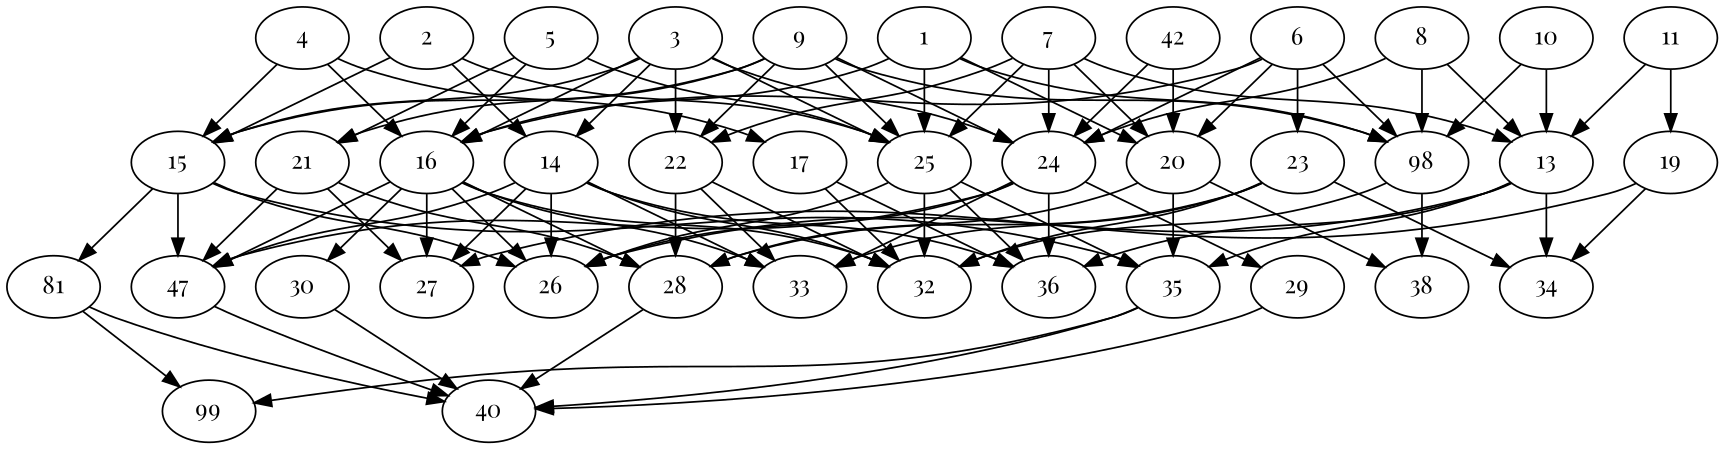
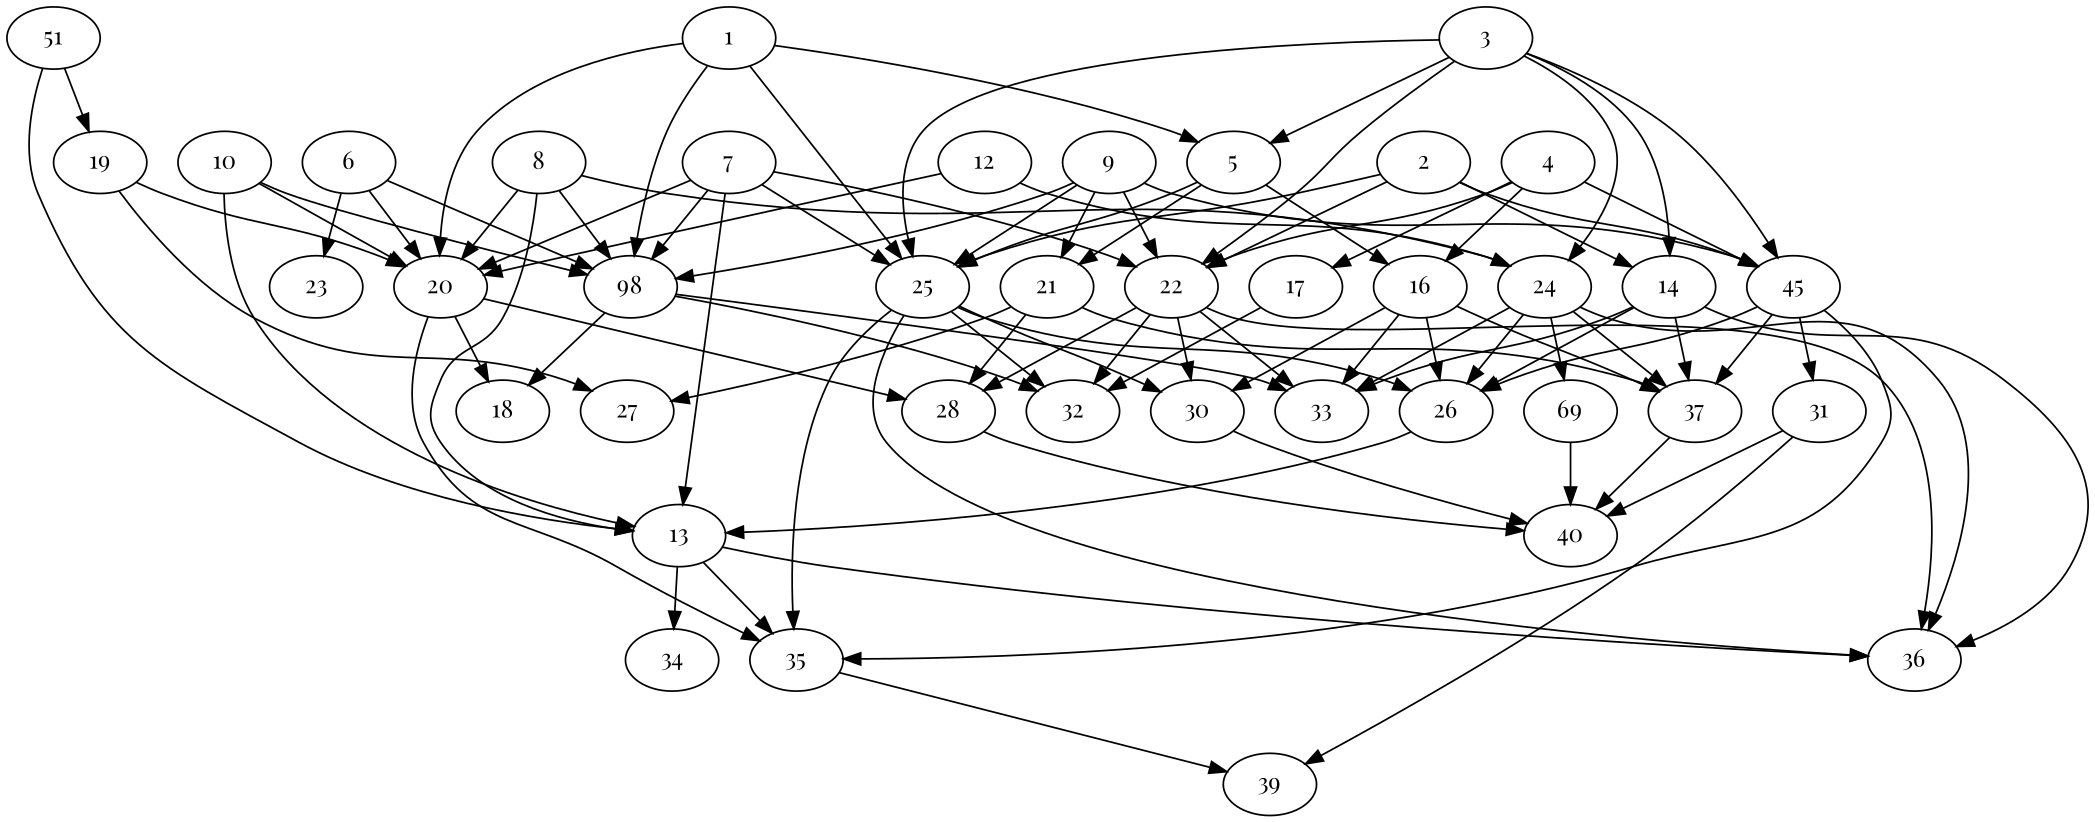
(1173, 38) -> (985, 162)
(1671, 38) -> (54, 38)
(1049, 92) -> (685, 218)
(559, 96) -> (1368, 96)
(916, 96) -> none
(1181, 96) -> none
(685, 100) -> (980, 81)
(871, 101) -> none
(178, 162) -> (1793, 287)
(876, 201) -> (1530, 326)
none -> (1326, 211)
none -> (1420, 213)
none -> (498, 215)
(427, 216) -> none
(495, 218) -> none
(1615, 218) -> (262, 223)
none -> (322, 219)
(543, 221) -> none
(729, 223) -> none
(1120, 223) -> none
(667, 224) -> none
(1058, 224) -> (914, 326)
(996, 225) -> none
(1058, 225) -> (1081, 503)
(1446, 236) -> none
(54, 287) -> (1819, 411)
(178, 287) -> (1695, 411)
(1298, 287) -> (1571, 411)
(1422, 287) -> (503, 411)
none -> (1183, 340)
none -> (1094, 362)
(849, 375) -> none
(209, 411) -> (1270, 784)
